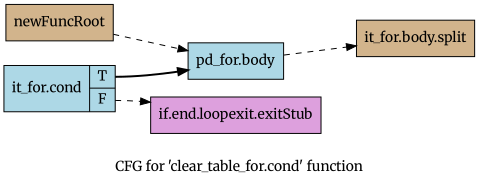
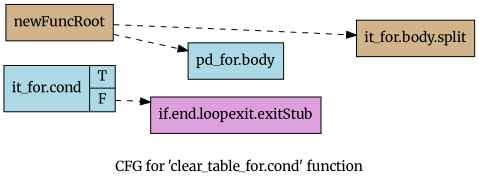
(315, 51) -> (230, 29)
(147, 75) -> none
